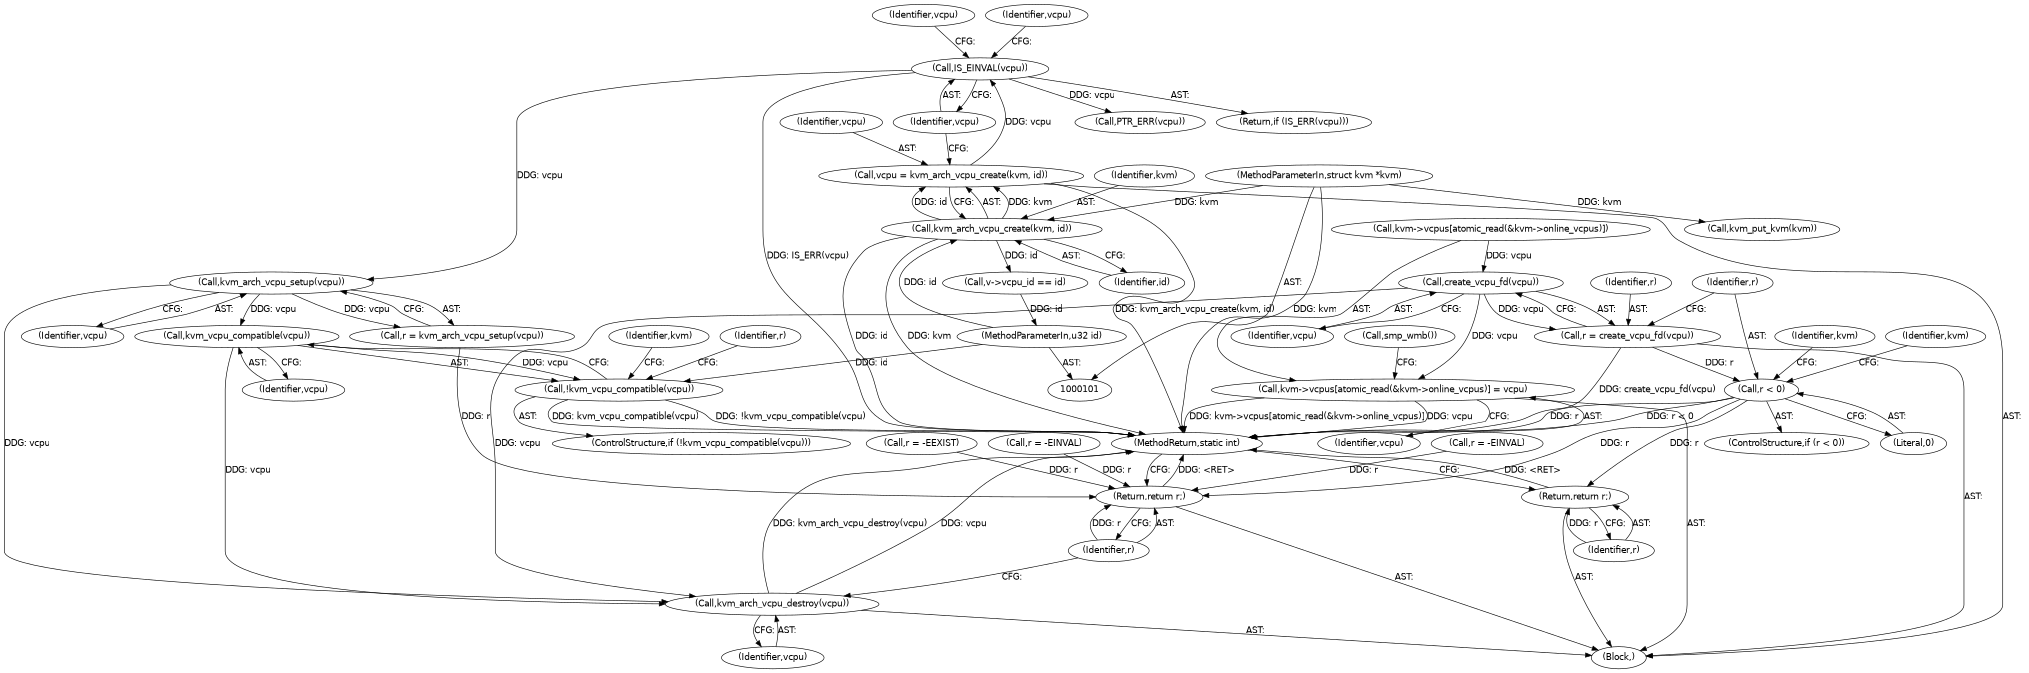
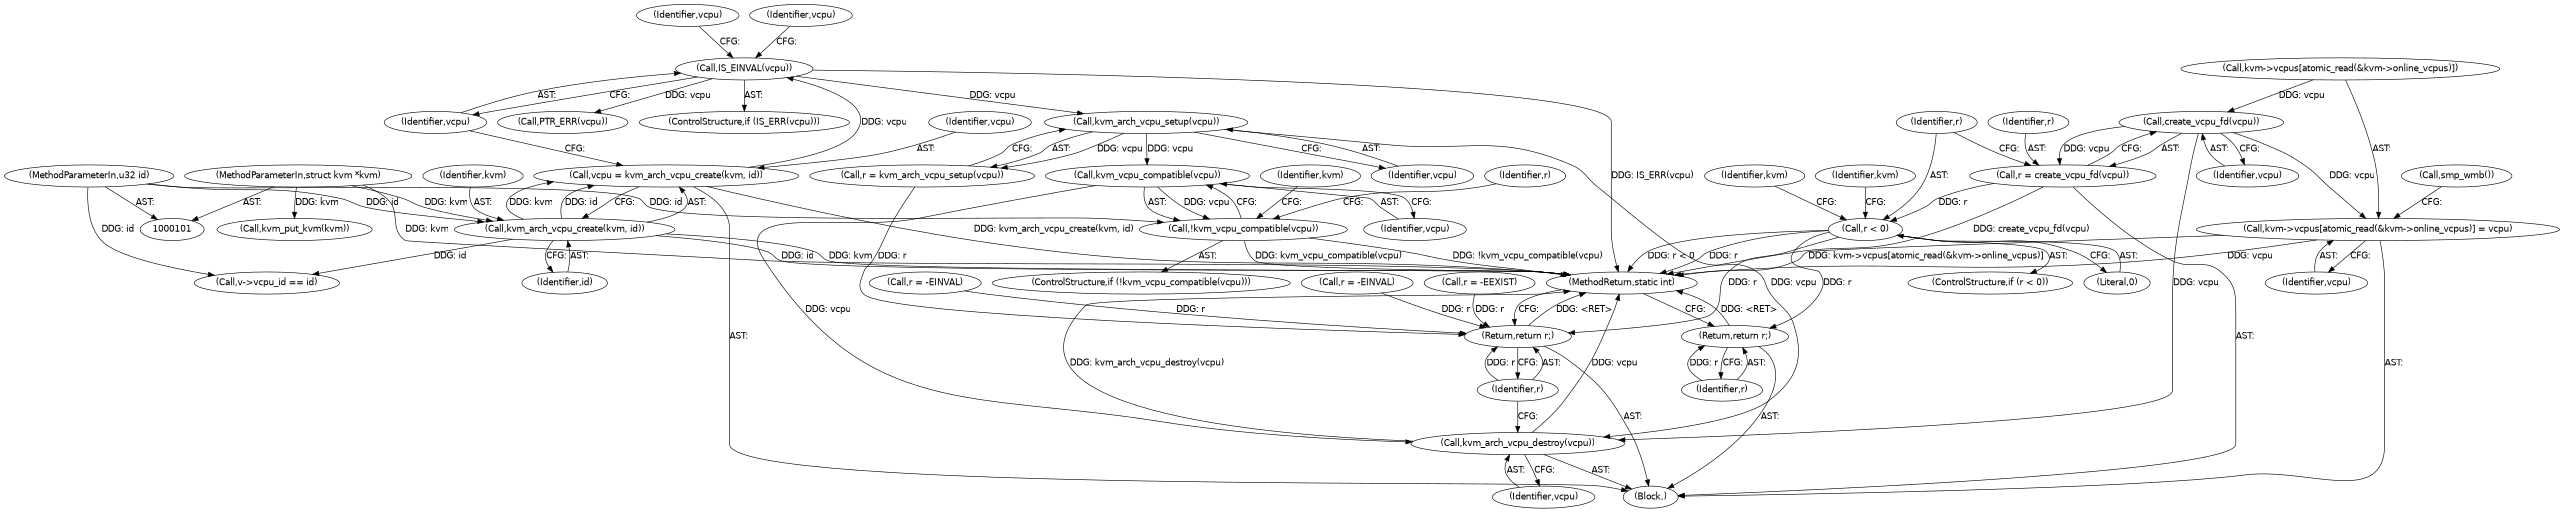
(1294, 122) -> (744, 122)
(1027, 306) -> (126, 254)
